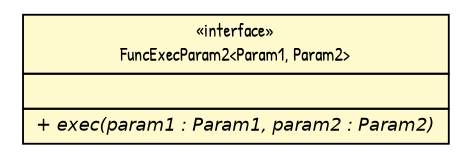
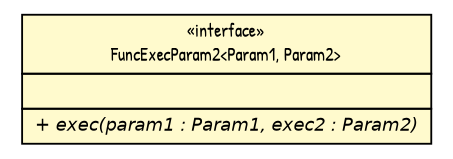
(236, 125) -> (227, 125)
